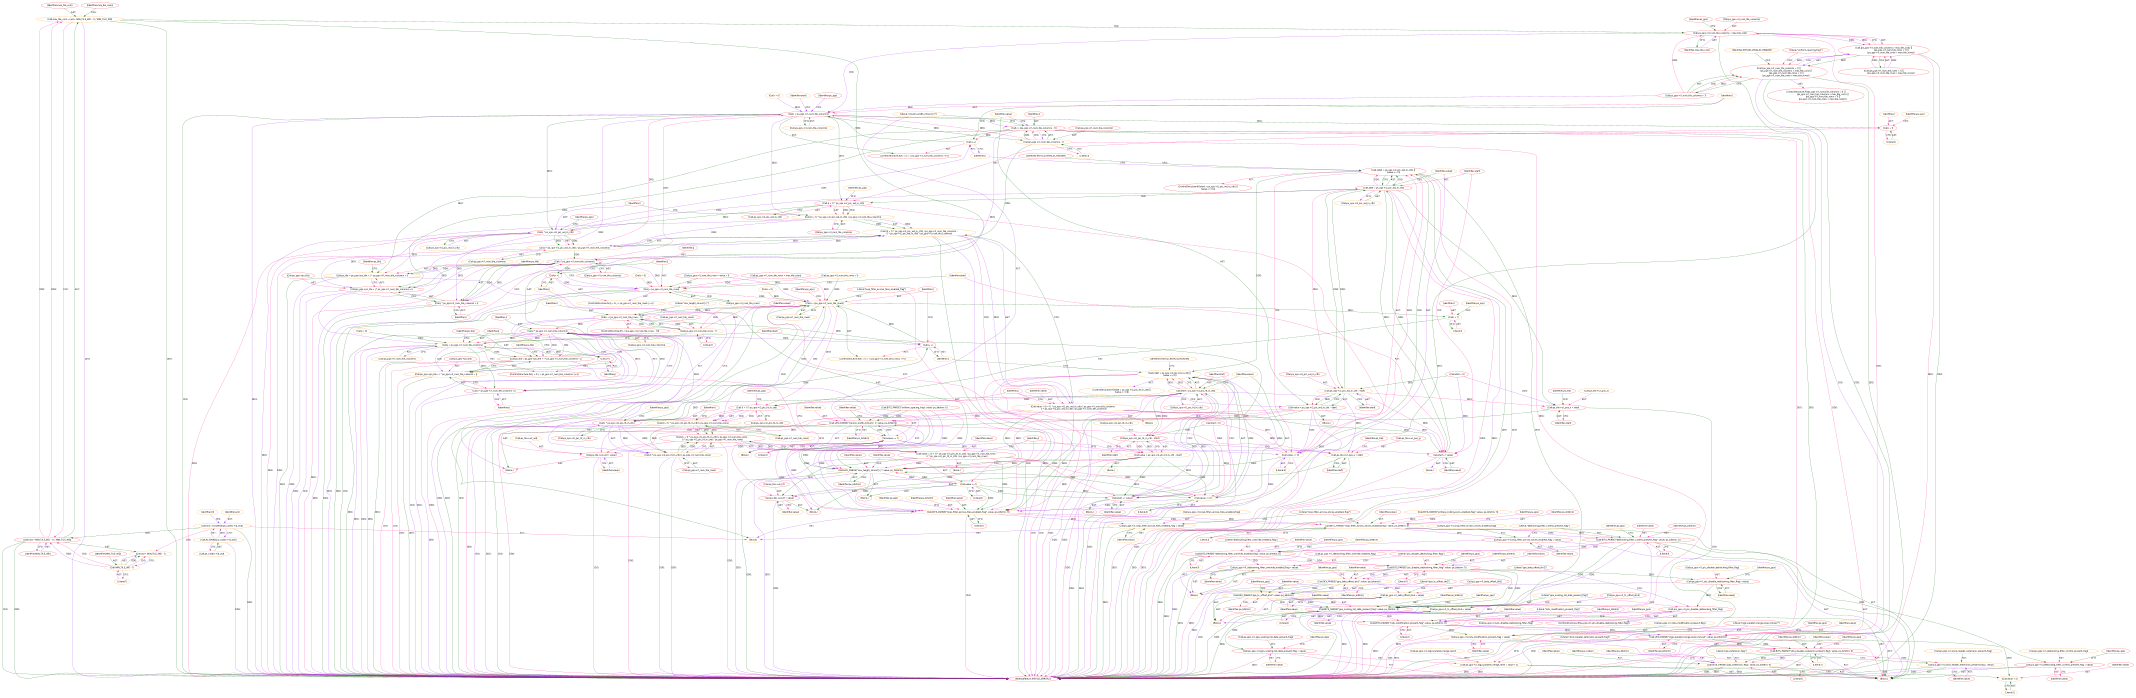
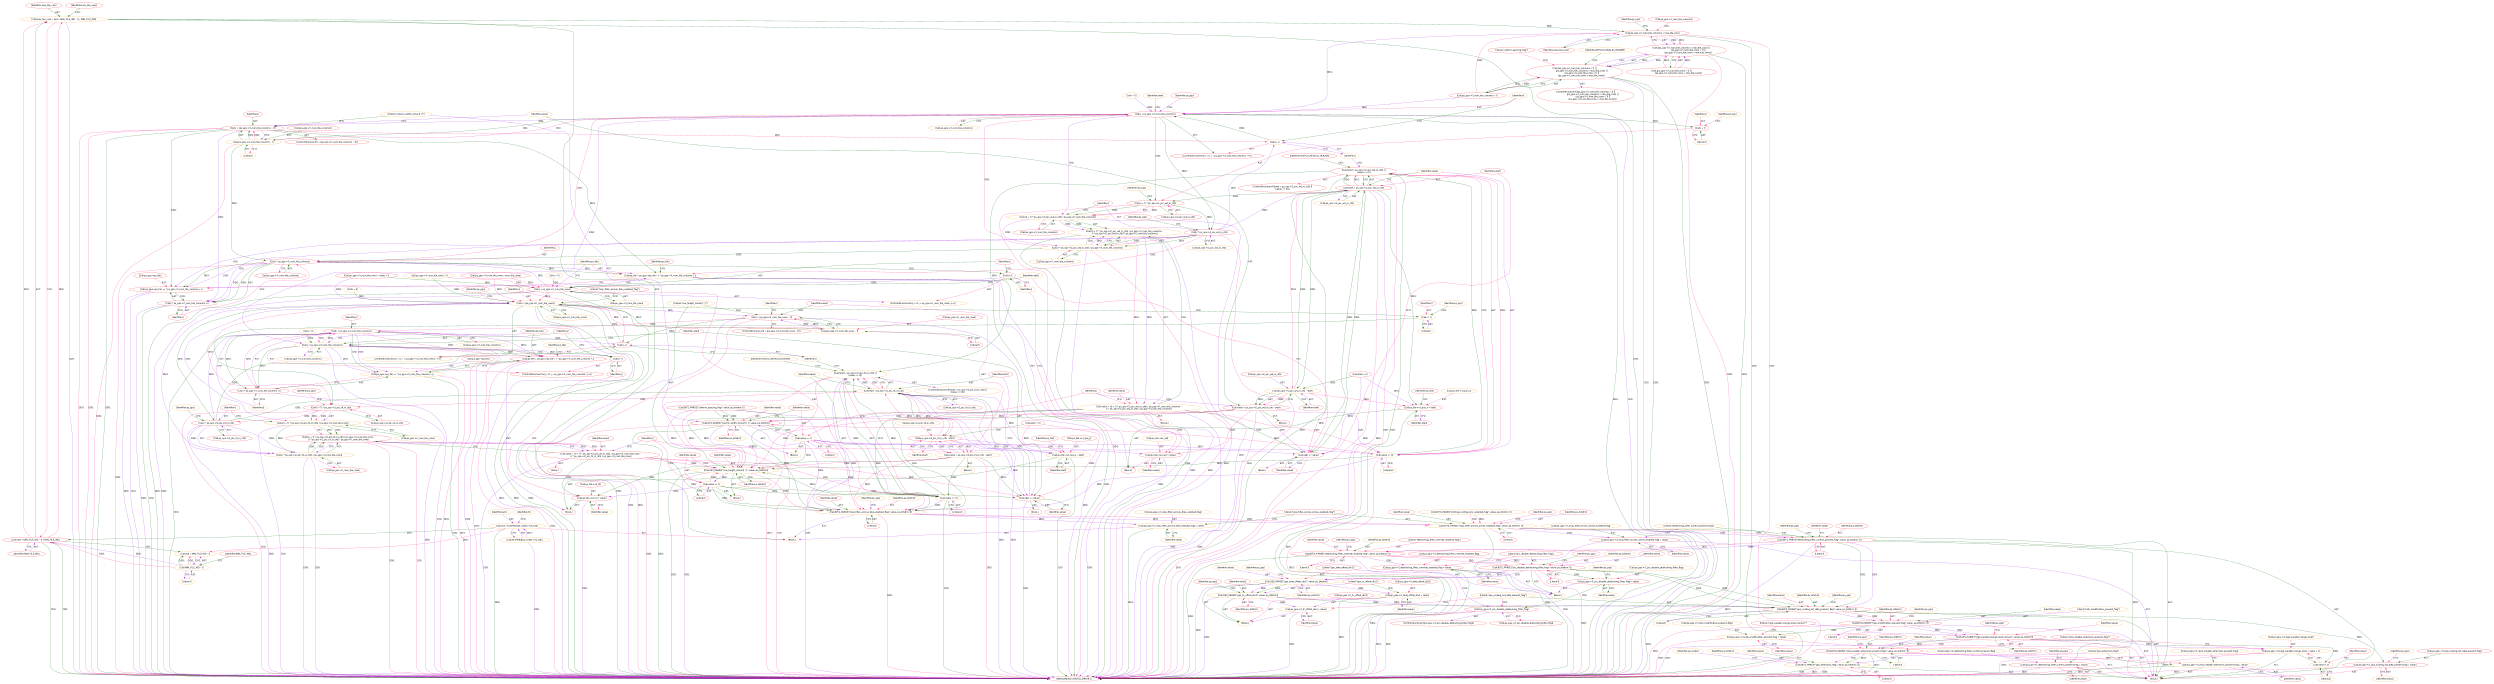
none -> (327, 142)
(750, 307) -> (637, 321)
(212, 554) -> none
(1377, 659) -> (2315, 657)
(382, 673) -> none
